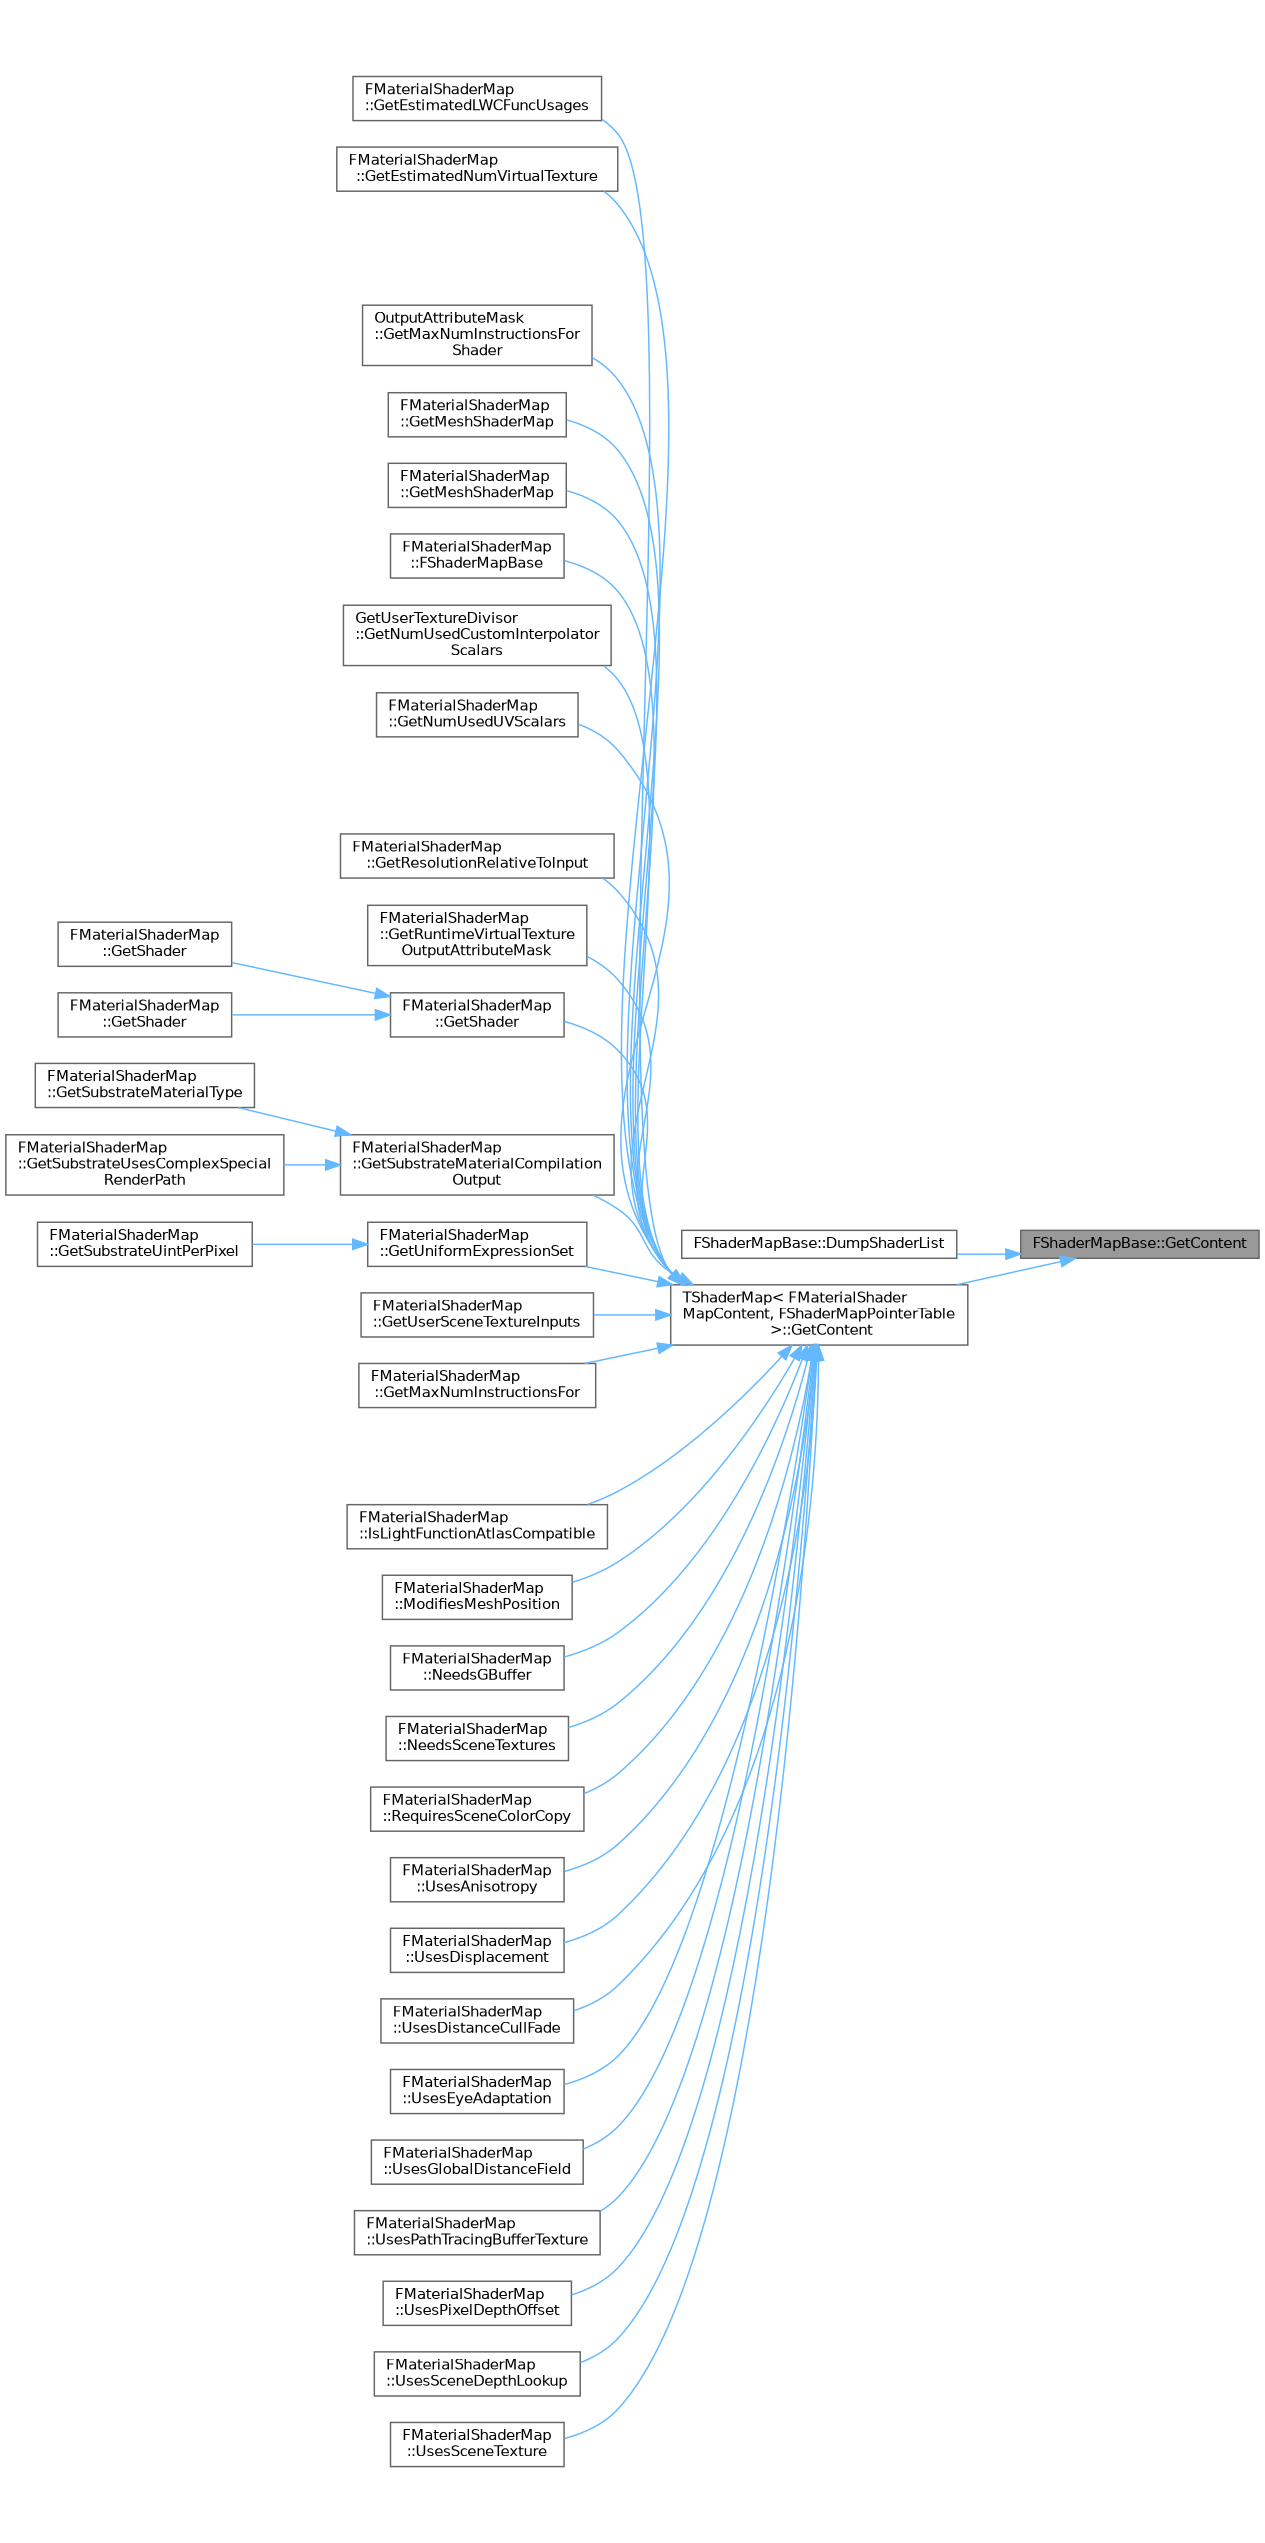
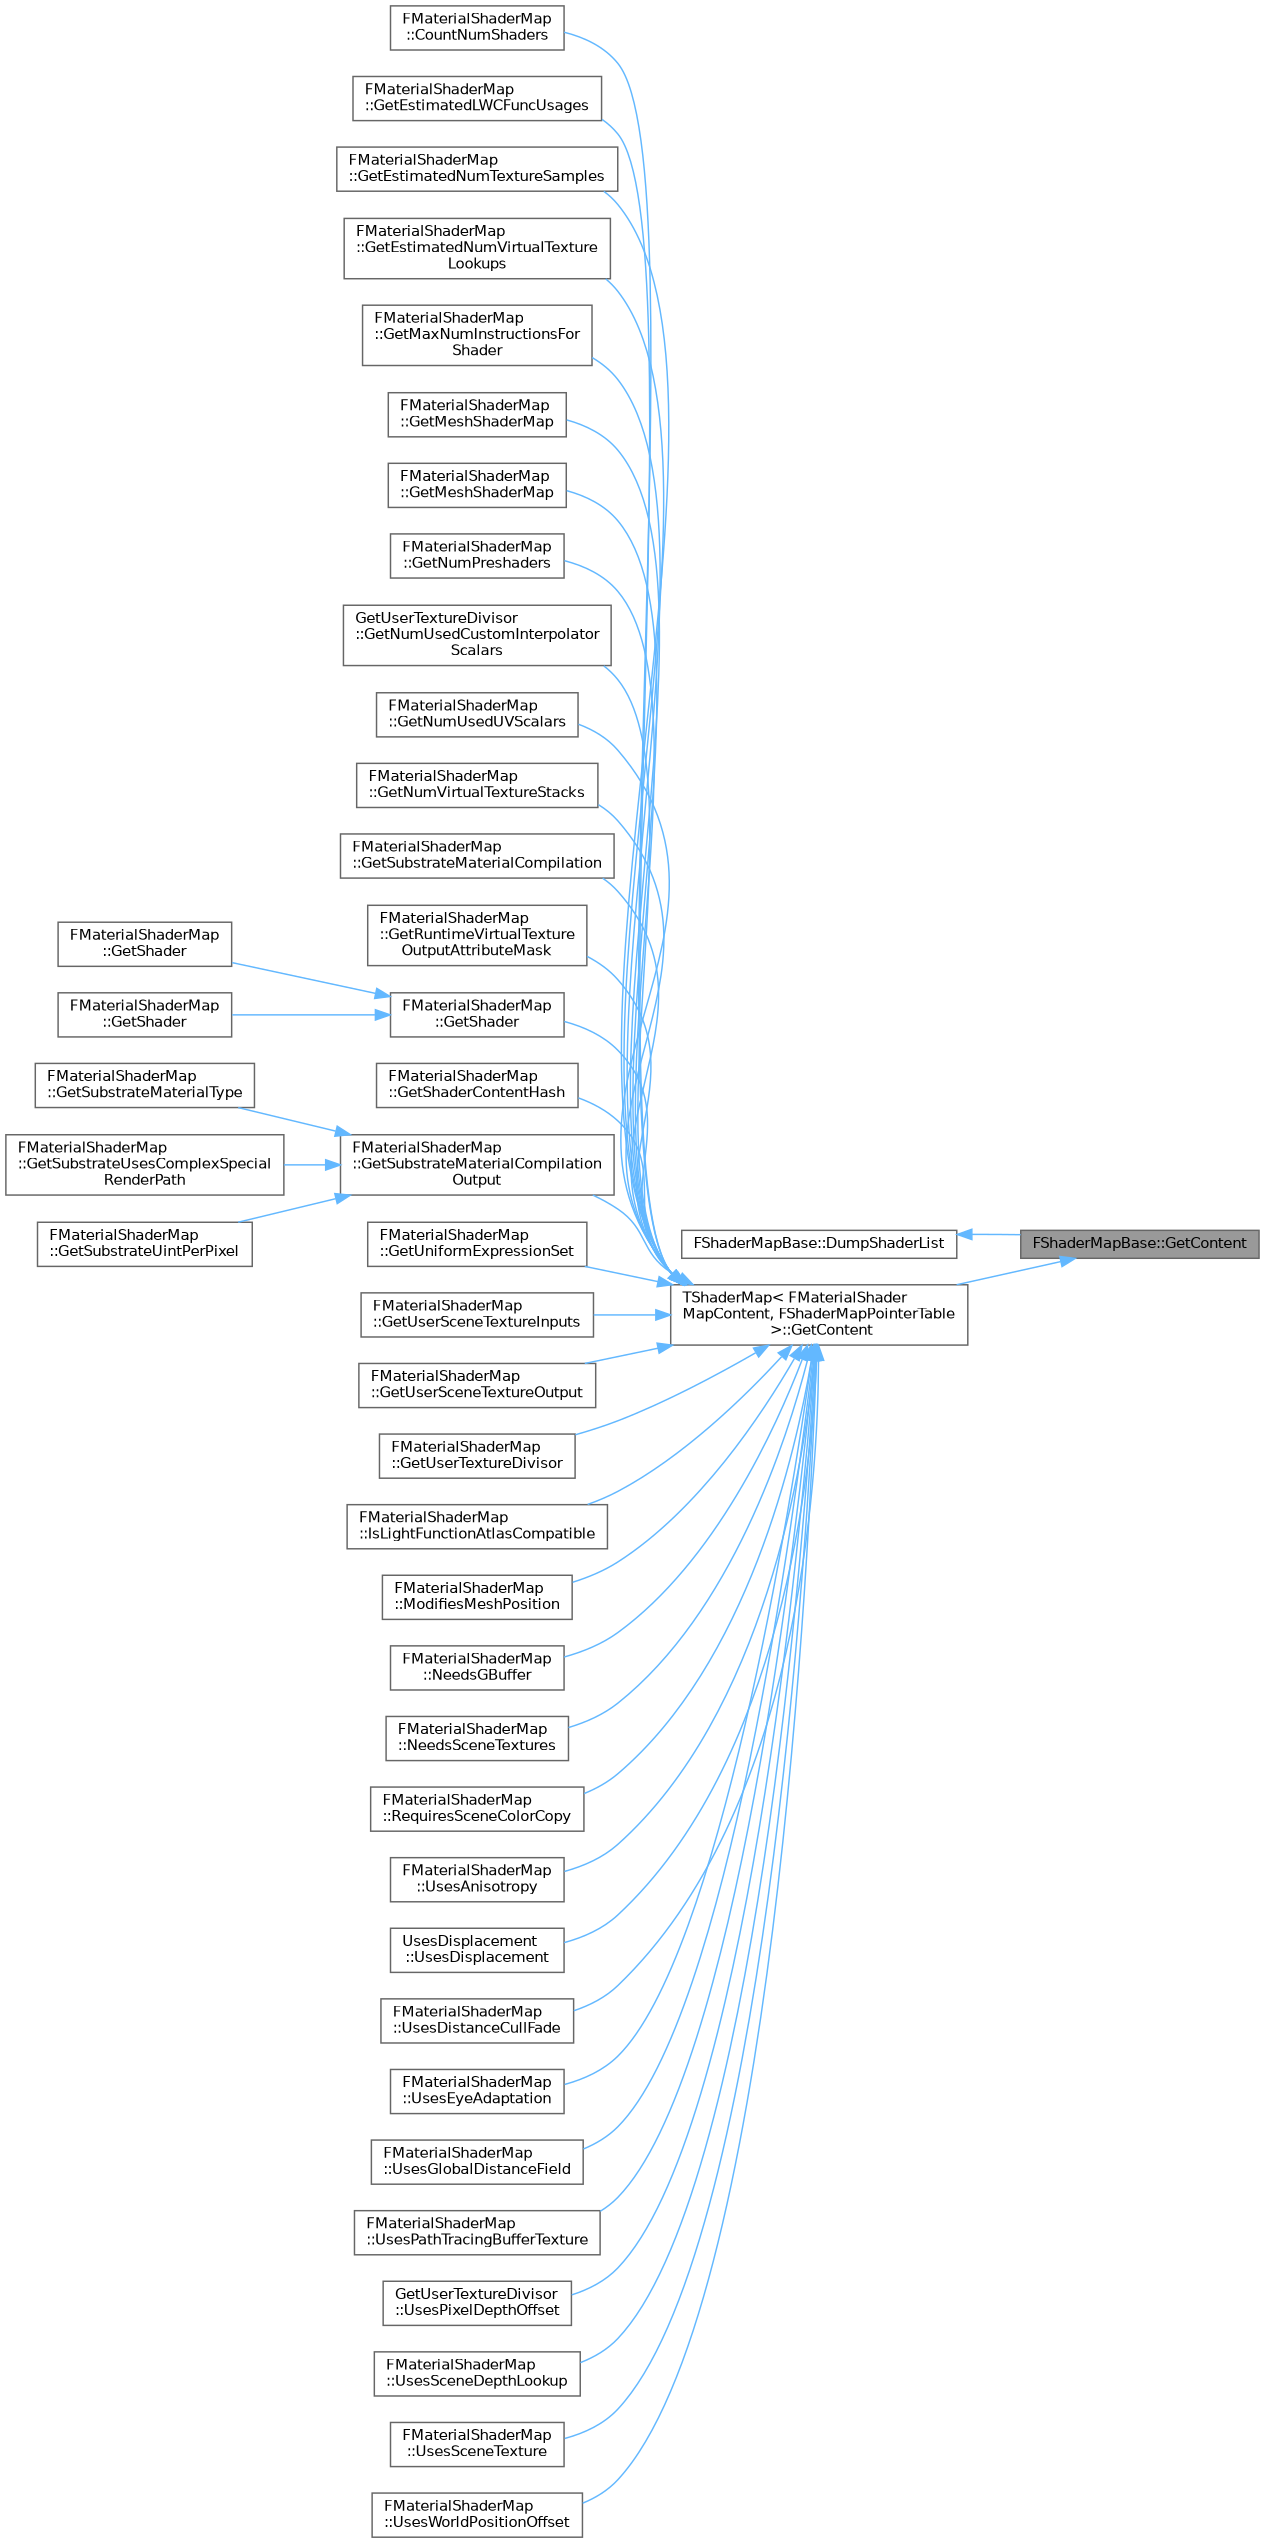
none -> (477, 28)
(477, 169) -> (477, 169)
none -> (477, 249)
(477, 335) -> (477, 335)
(477, 556) -> (477, 556)
none -> (477, 785)
(477, 856) -> (477, 856)
none -> (477, 1085)
(303, 1244) -> (287, 1210)
(981, 1254) -> (996, 1234)
(477, 1386) -> (477, 1386)
none -> (477, 1456)
(477, 1950) -> (477, 1950)
(477, 2303) -> (477, 2303)
none -> (477, 2515)
